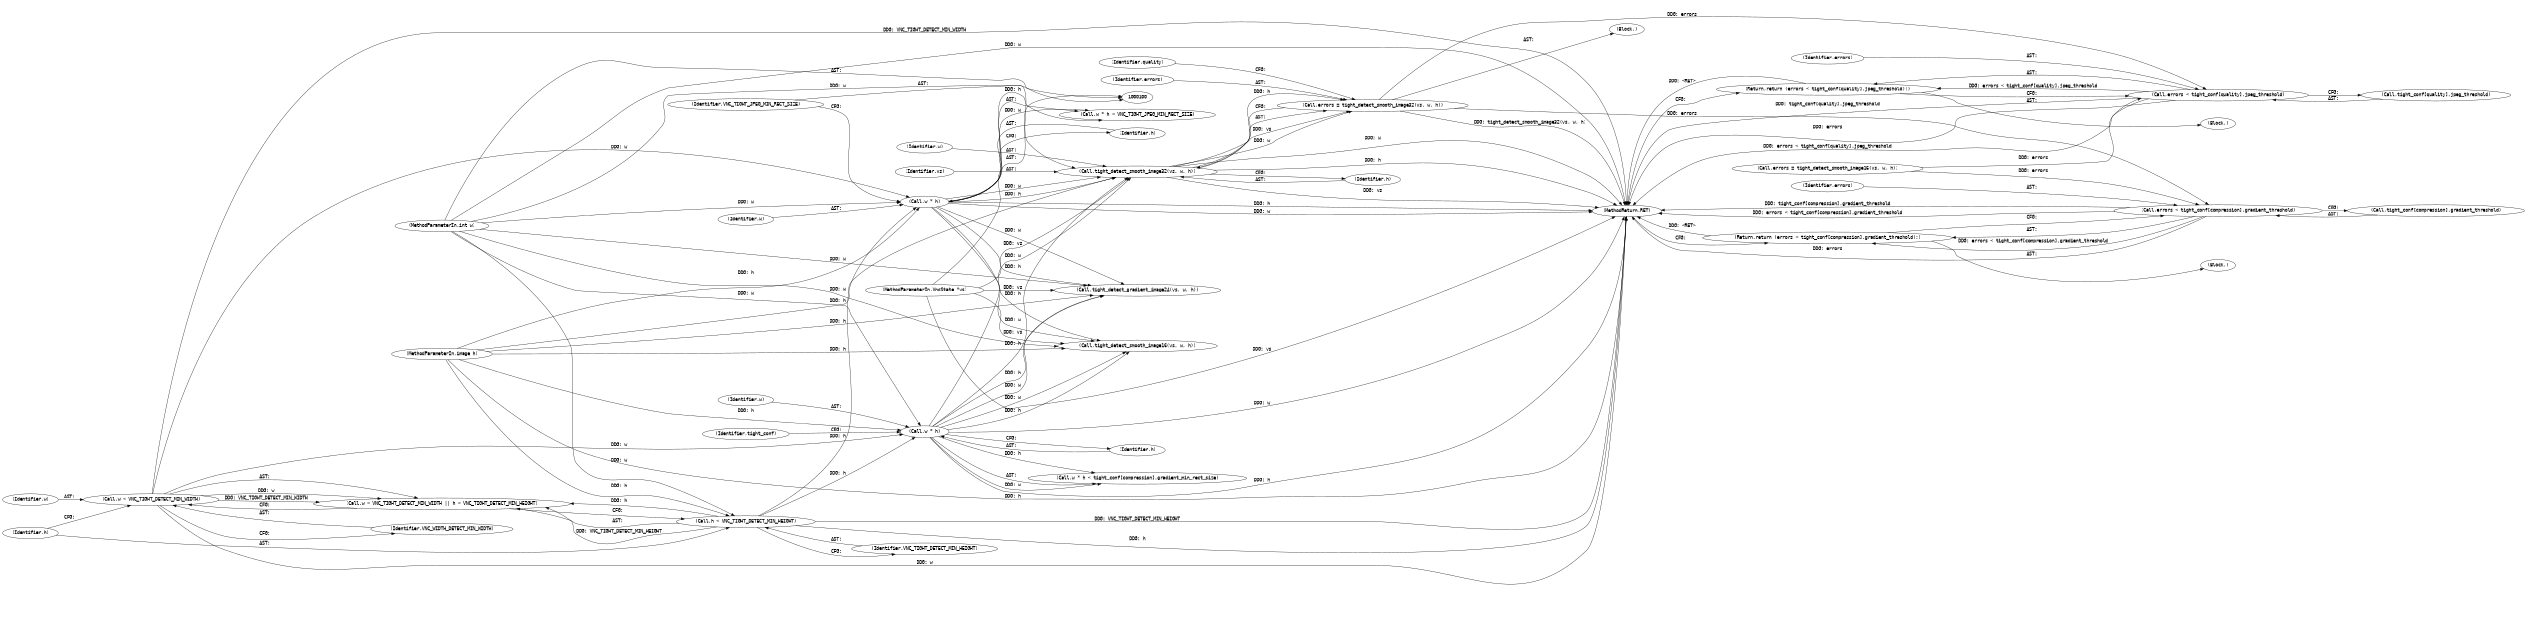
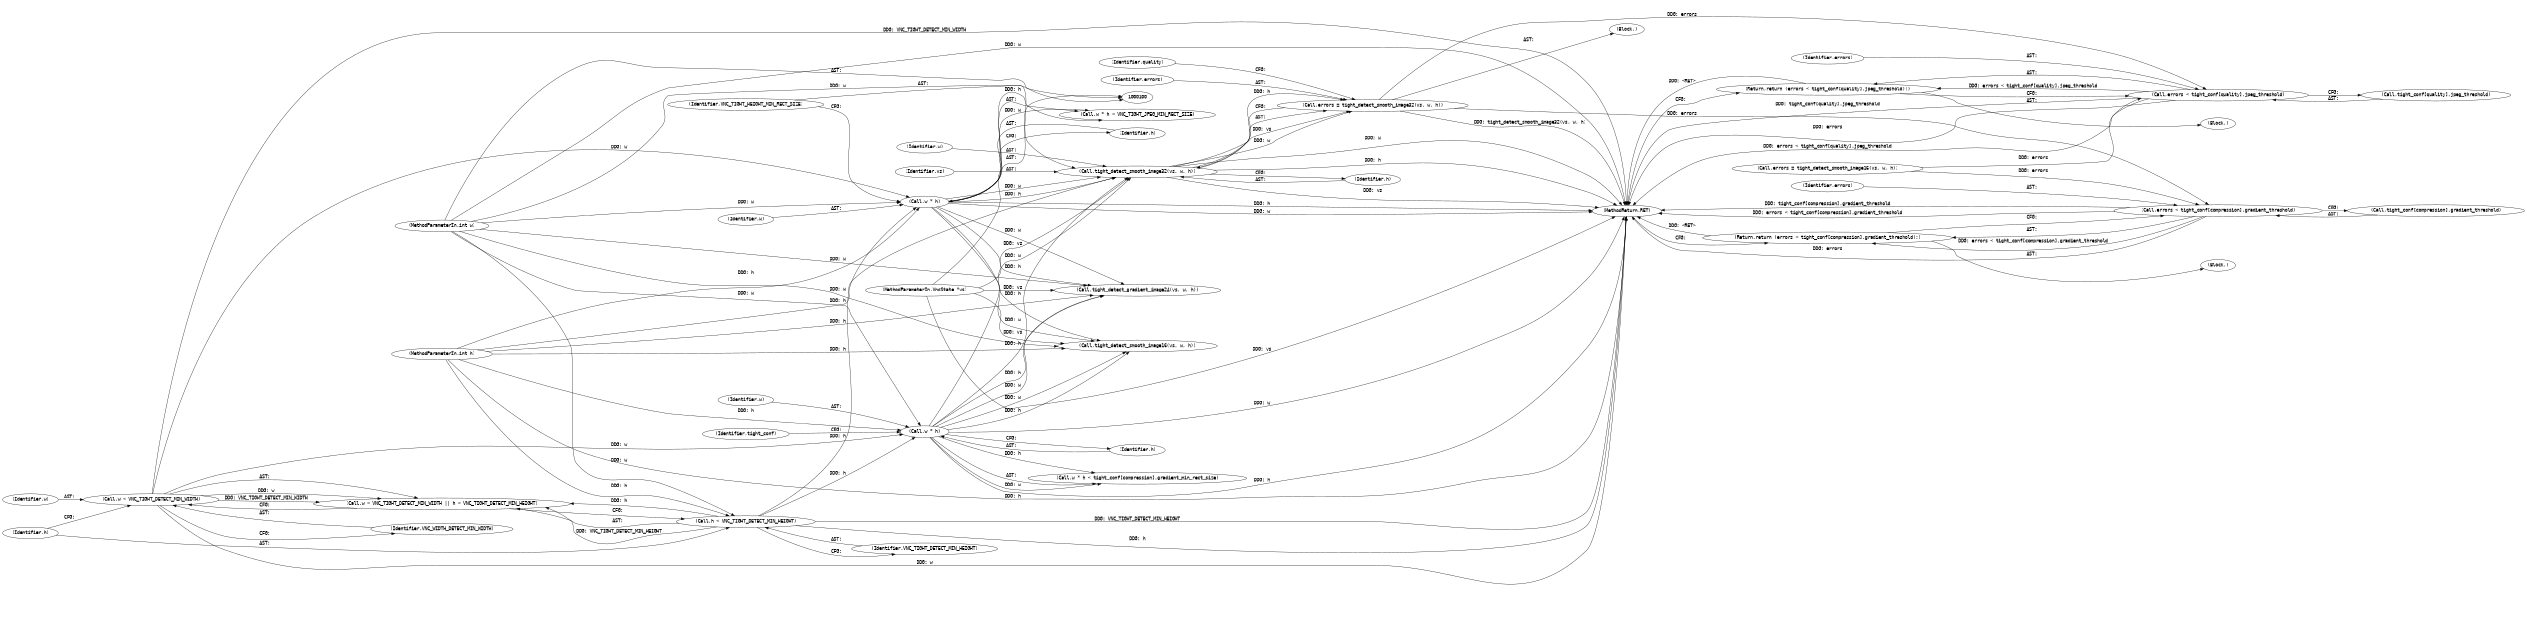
(746, 105) -> (746, 105)
(442, 354) -> (442, 354)
